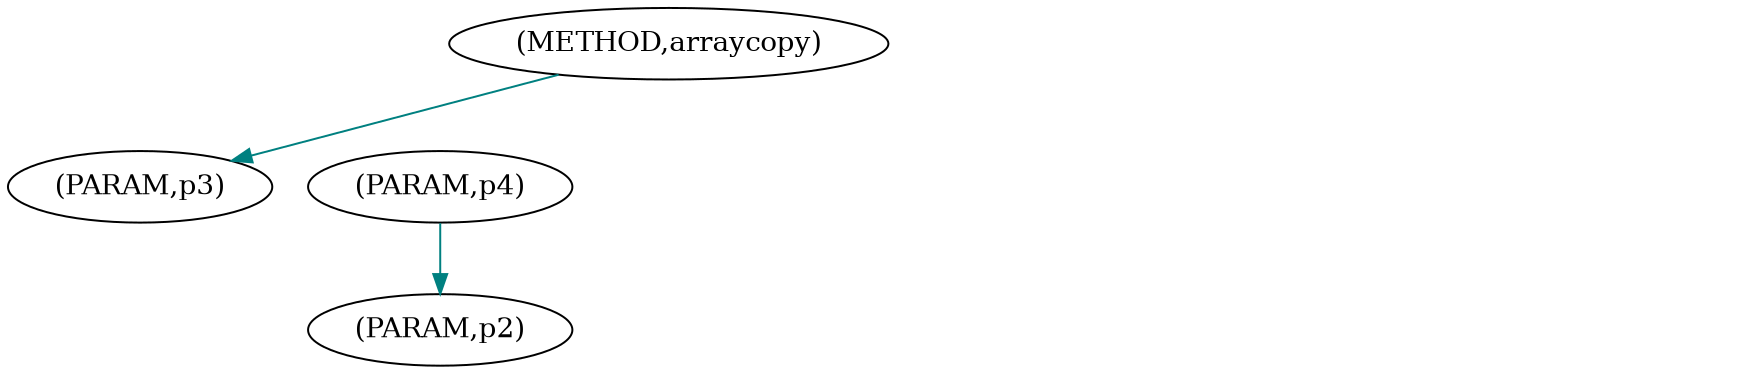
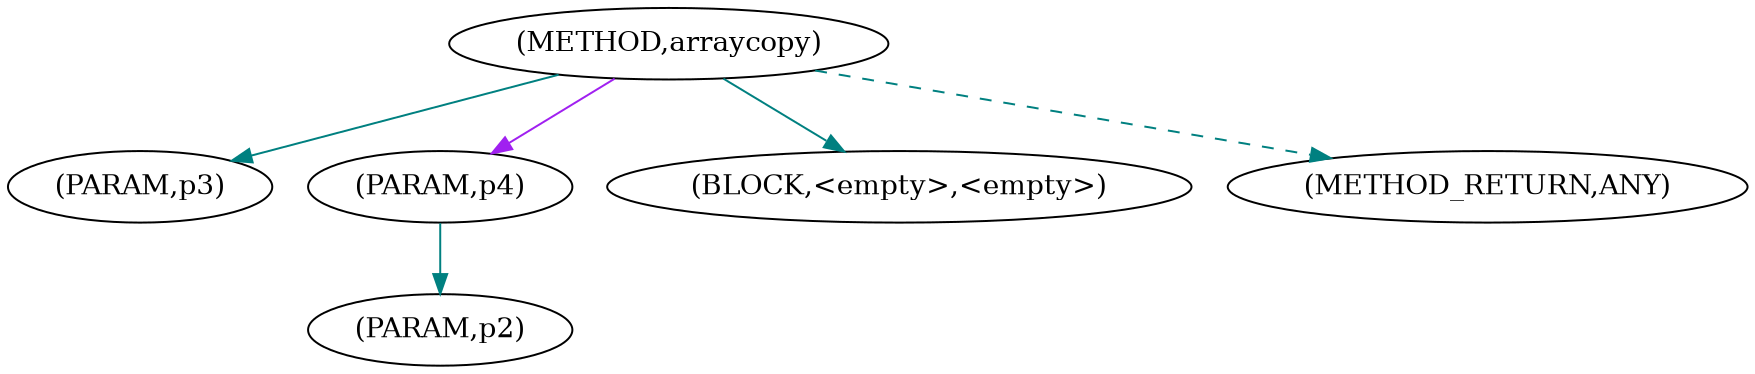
none -> (562, 111)
none -> (899, 187)
none -> (1488, 187)
